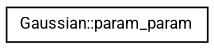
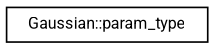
(107, 25) -> (107, 25)
